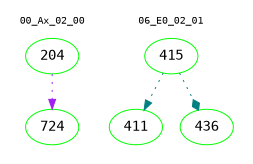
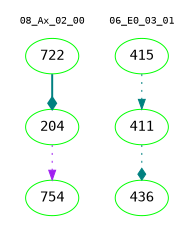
(53, 21) -> (53, 21)
(171, 21) -> (142, 21)
none -> (52, 56)
(186, 86) -> (142, 157)
(52, 127) -> (52, 198)
